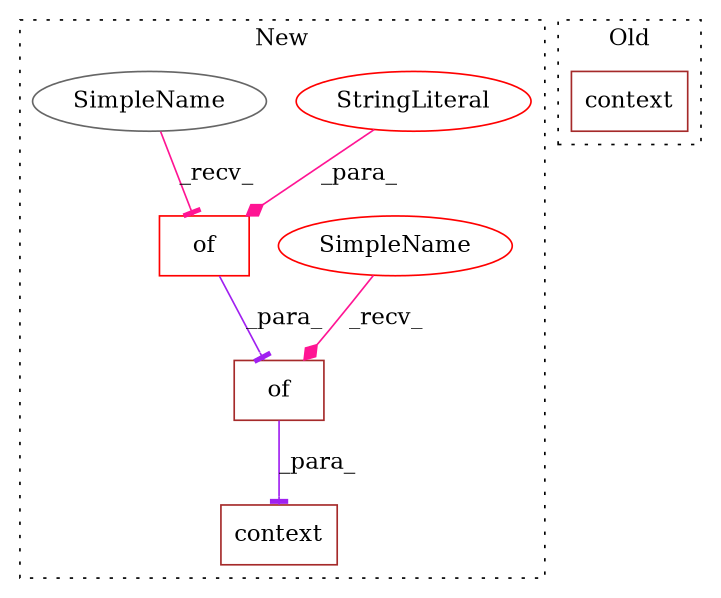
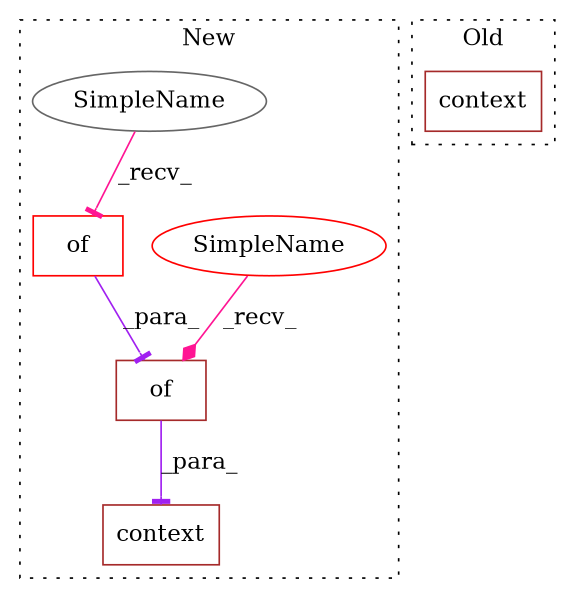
(414, 101) -> none
